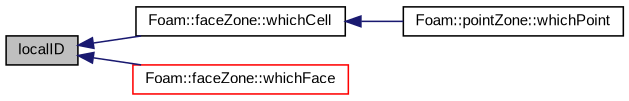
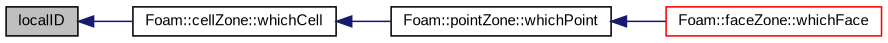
(241, 21) -> (235, 21)
(117, 61) -> (646, 21)
